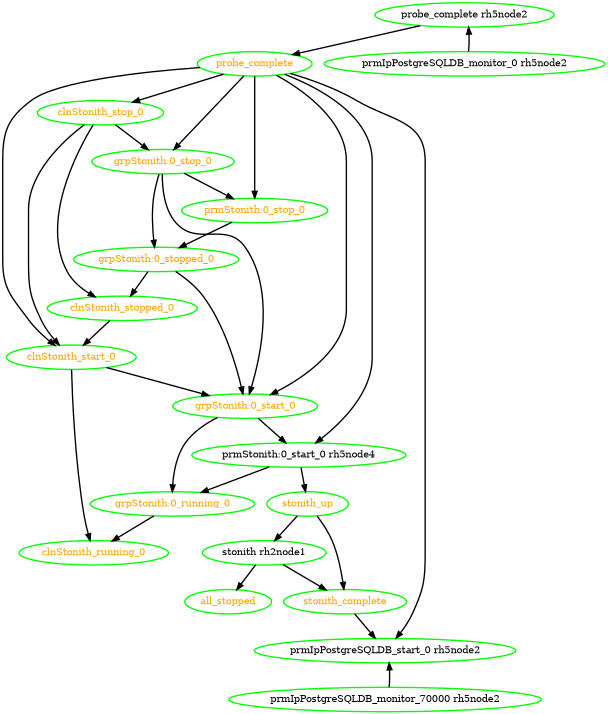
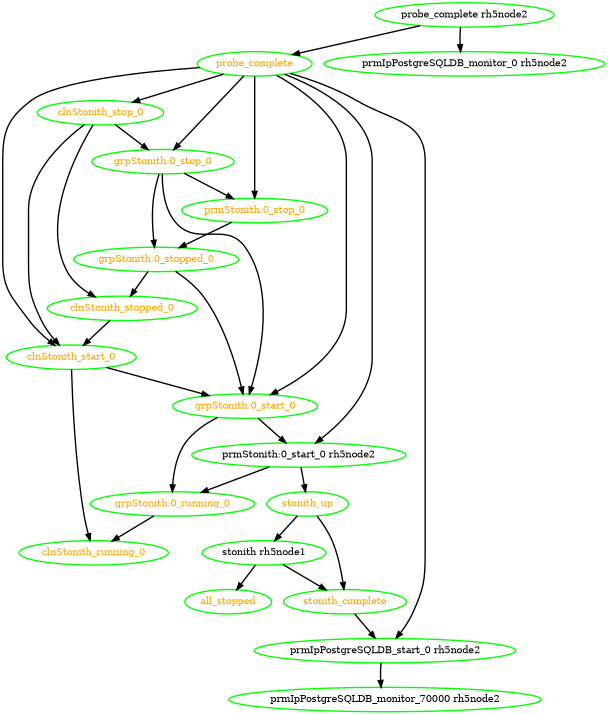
(469, 43) -> (460, 36)
(299, 455) -> (299, 455)
(264, 553) -> (264, 553)
(390, 679) -> (381, 672)
